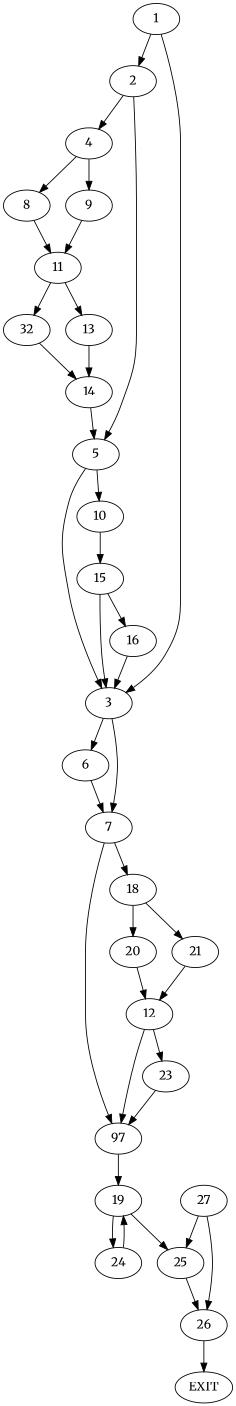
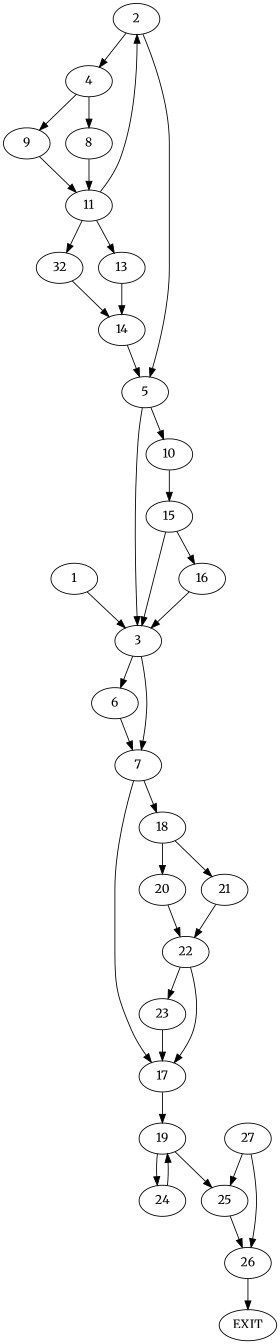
(146, 46) -> (130, 121)
(149, 1014) -> (186, 952)
(118, 1139) -> (162, 1076)
